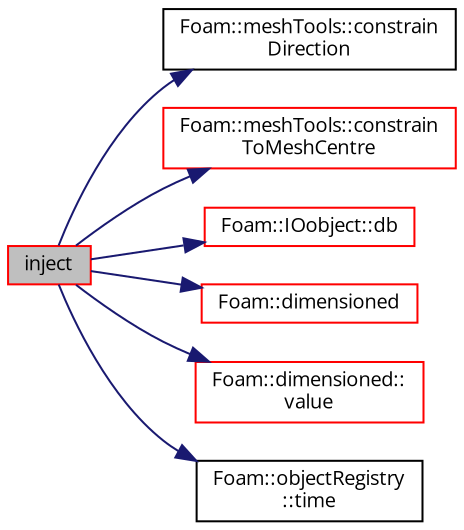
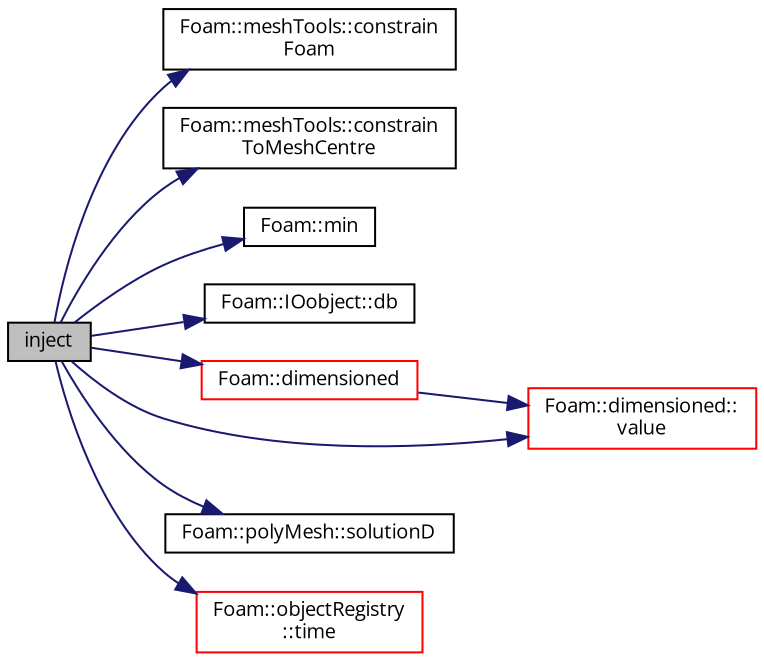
(310, 39) -> (310, 39)
(310, 138) -> (310, 138)
(310, 227) -> (310, 304)
none -> (310, 227)
(49, 265) -> (49, 342)
none -> (463, 398)
(310, 491) -> (310, 622)
none -> (310, 533)
